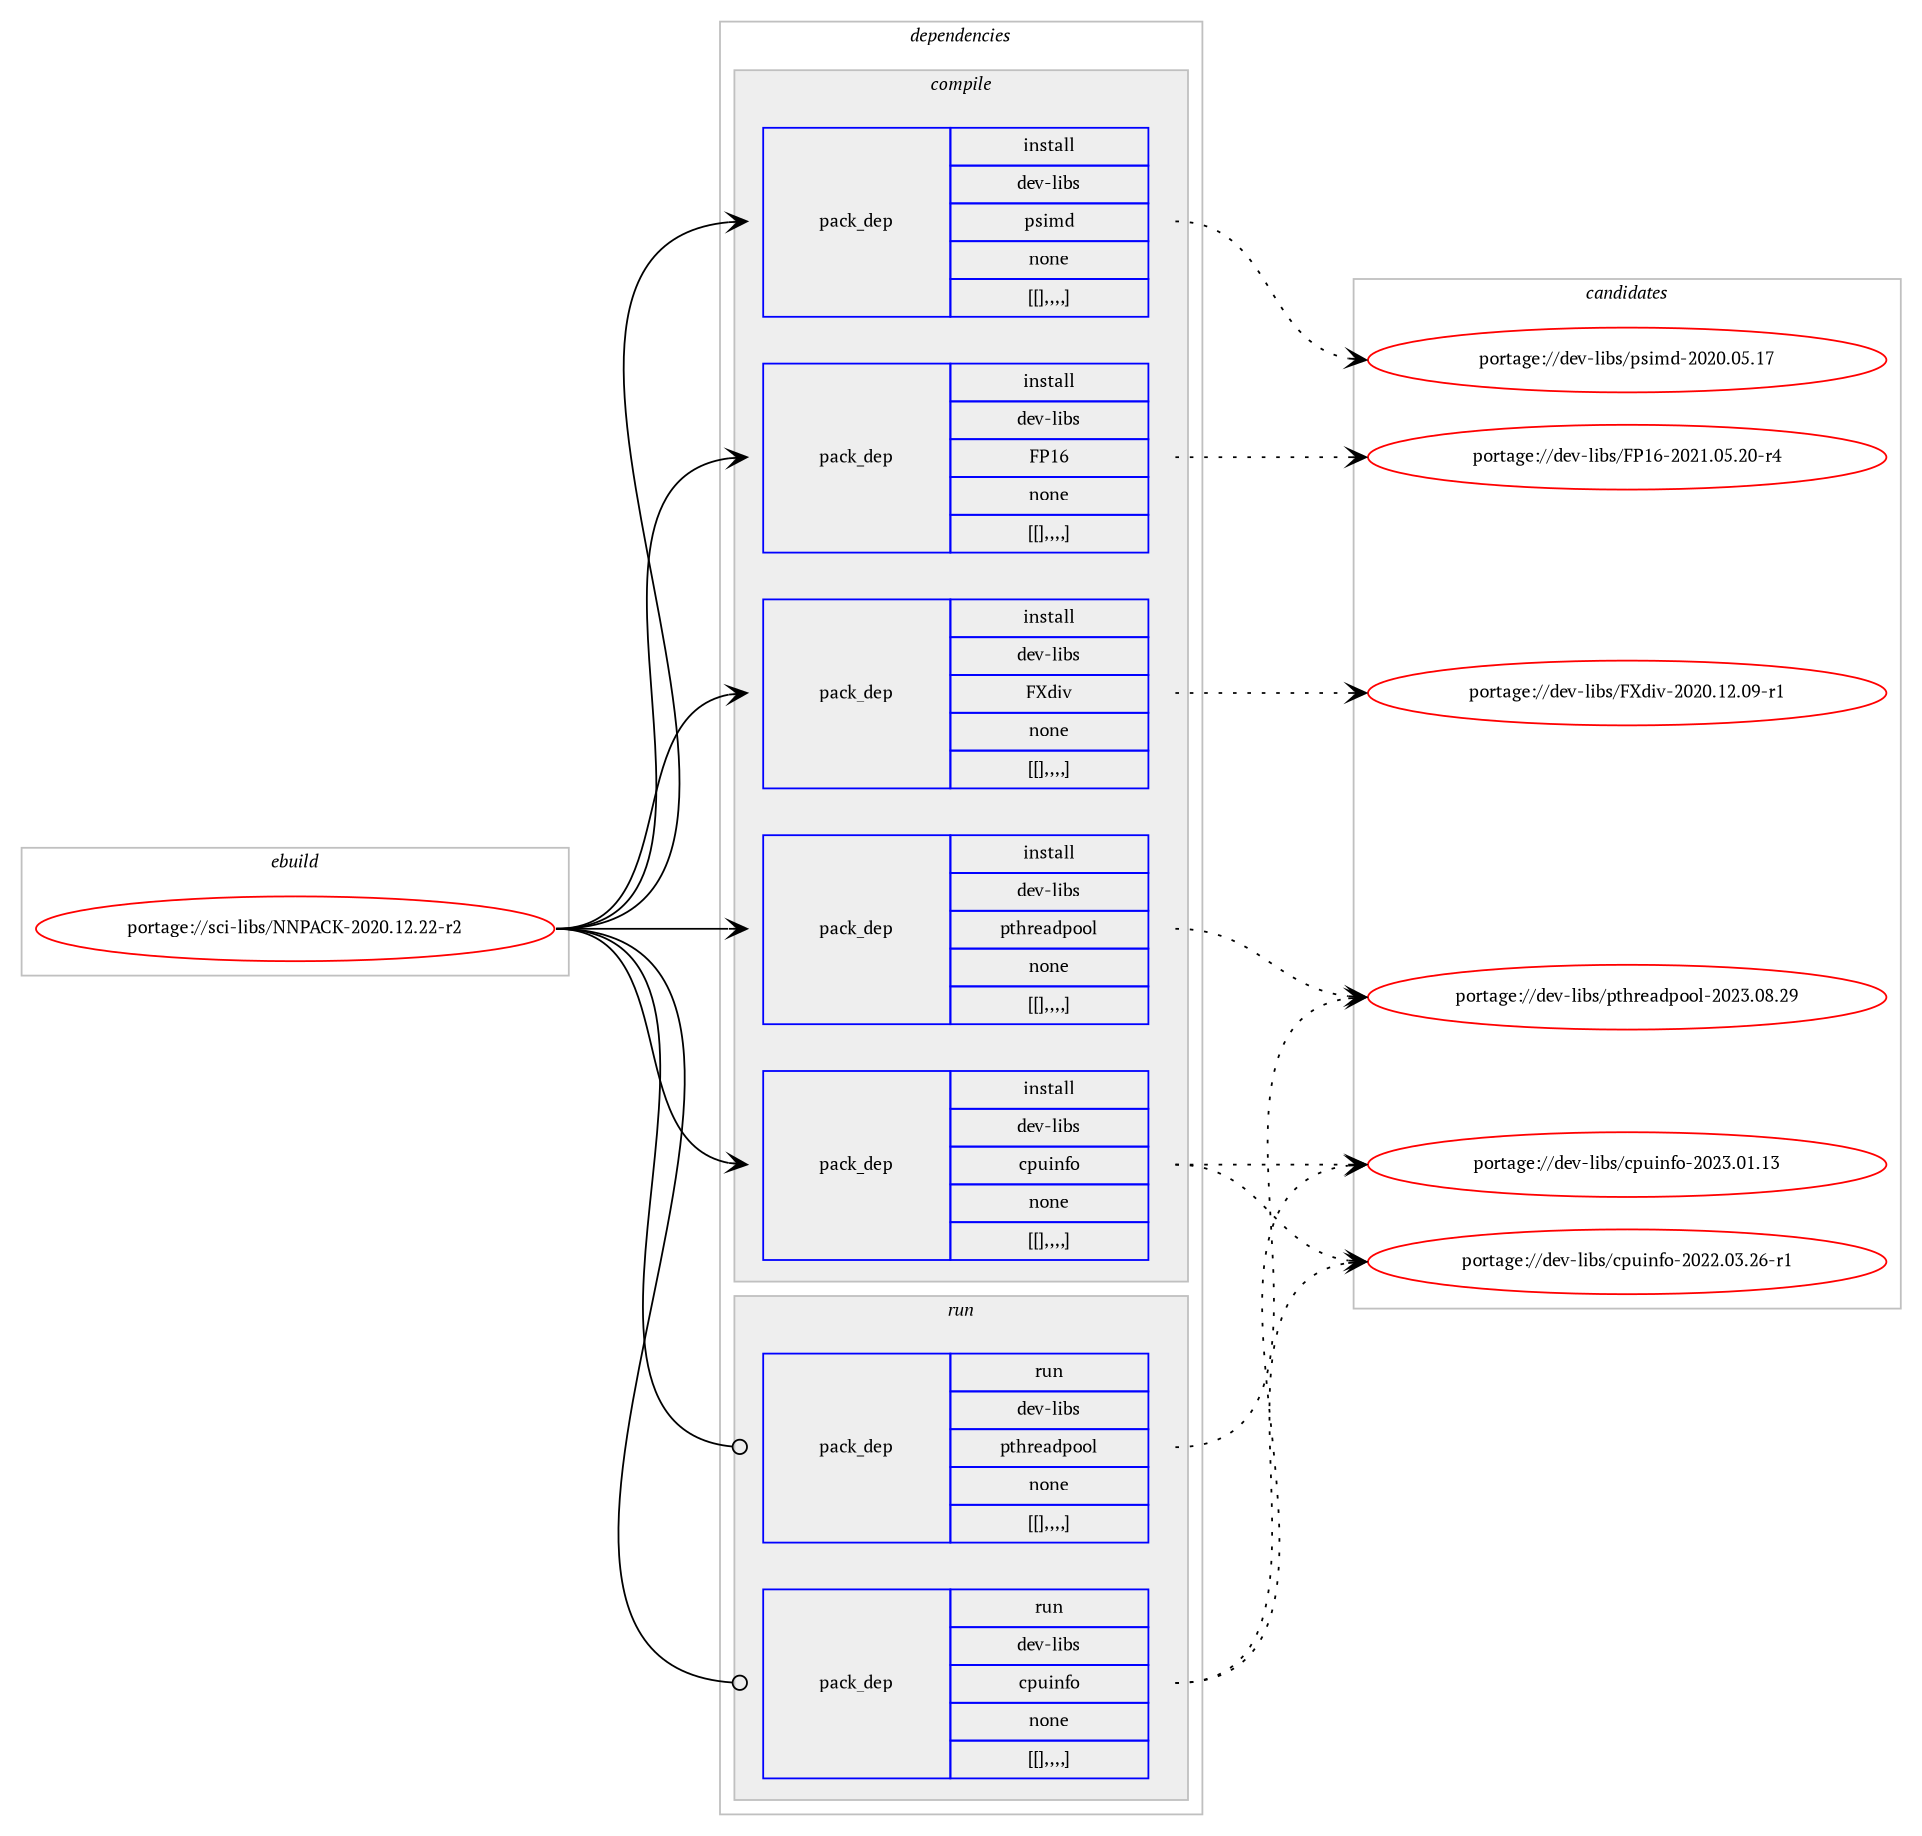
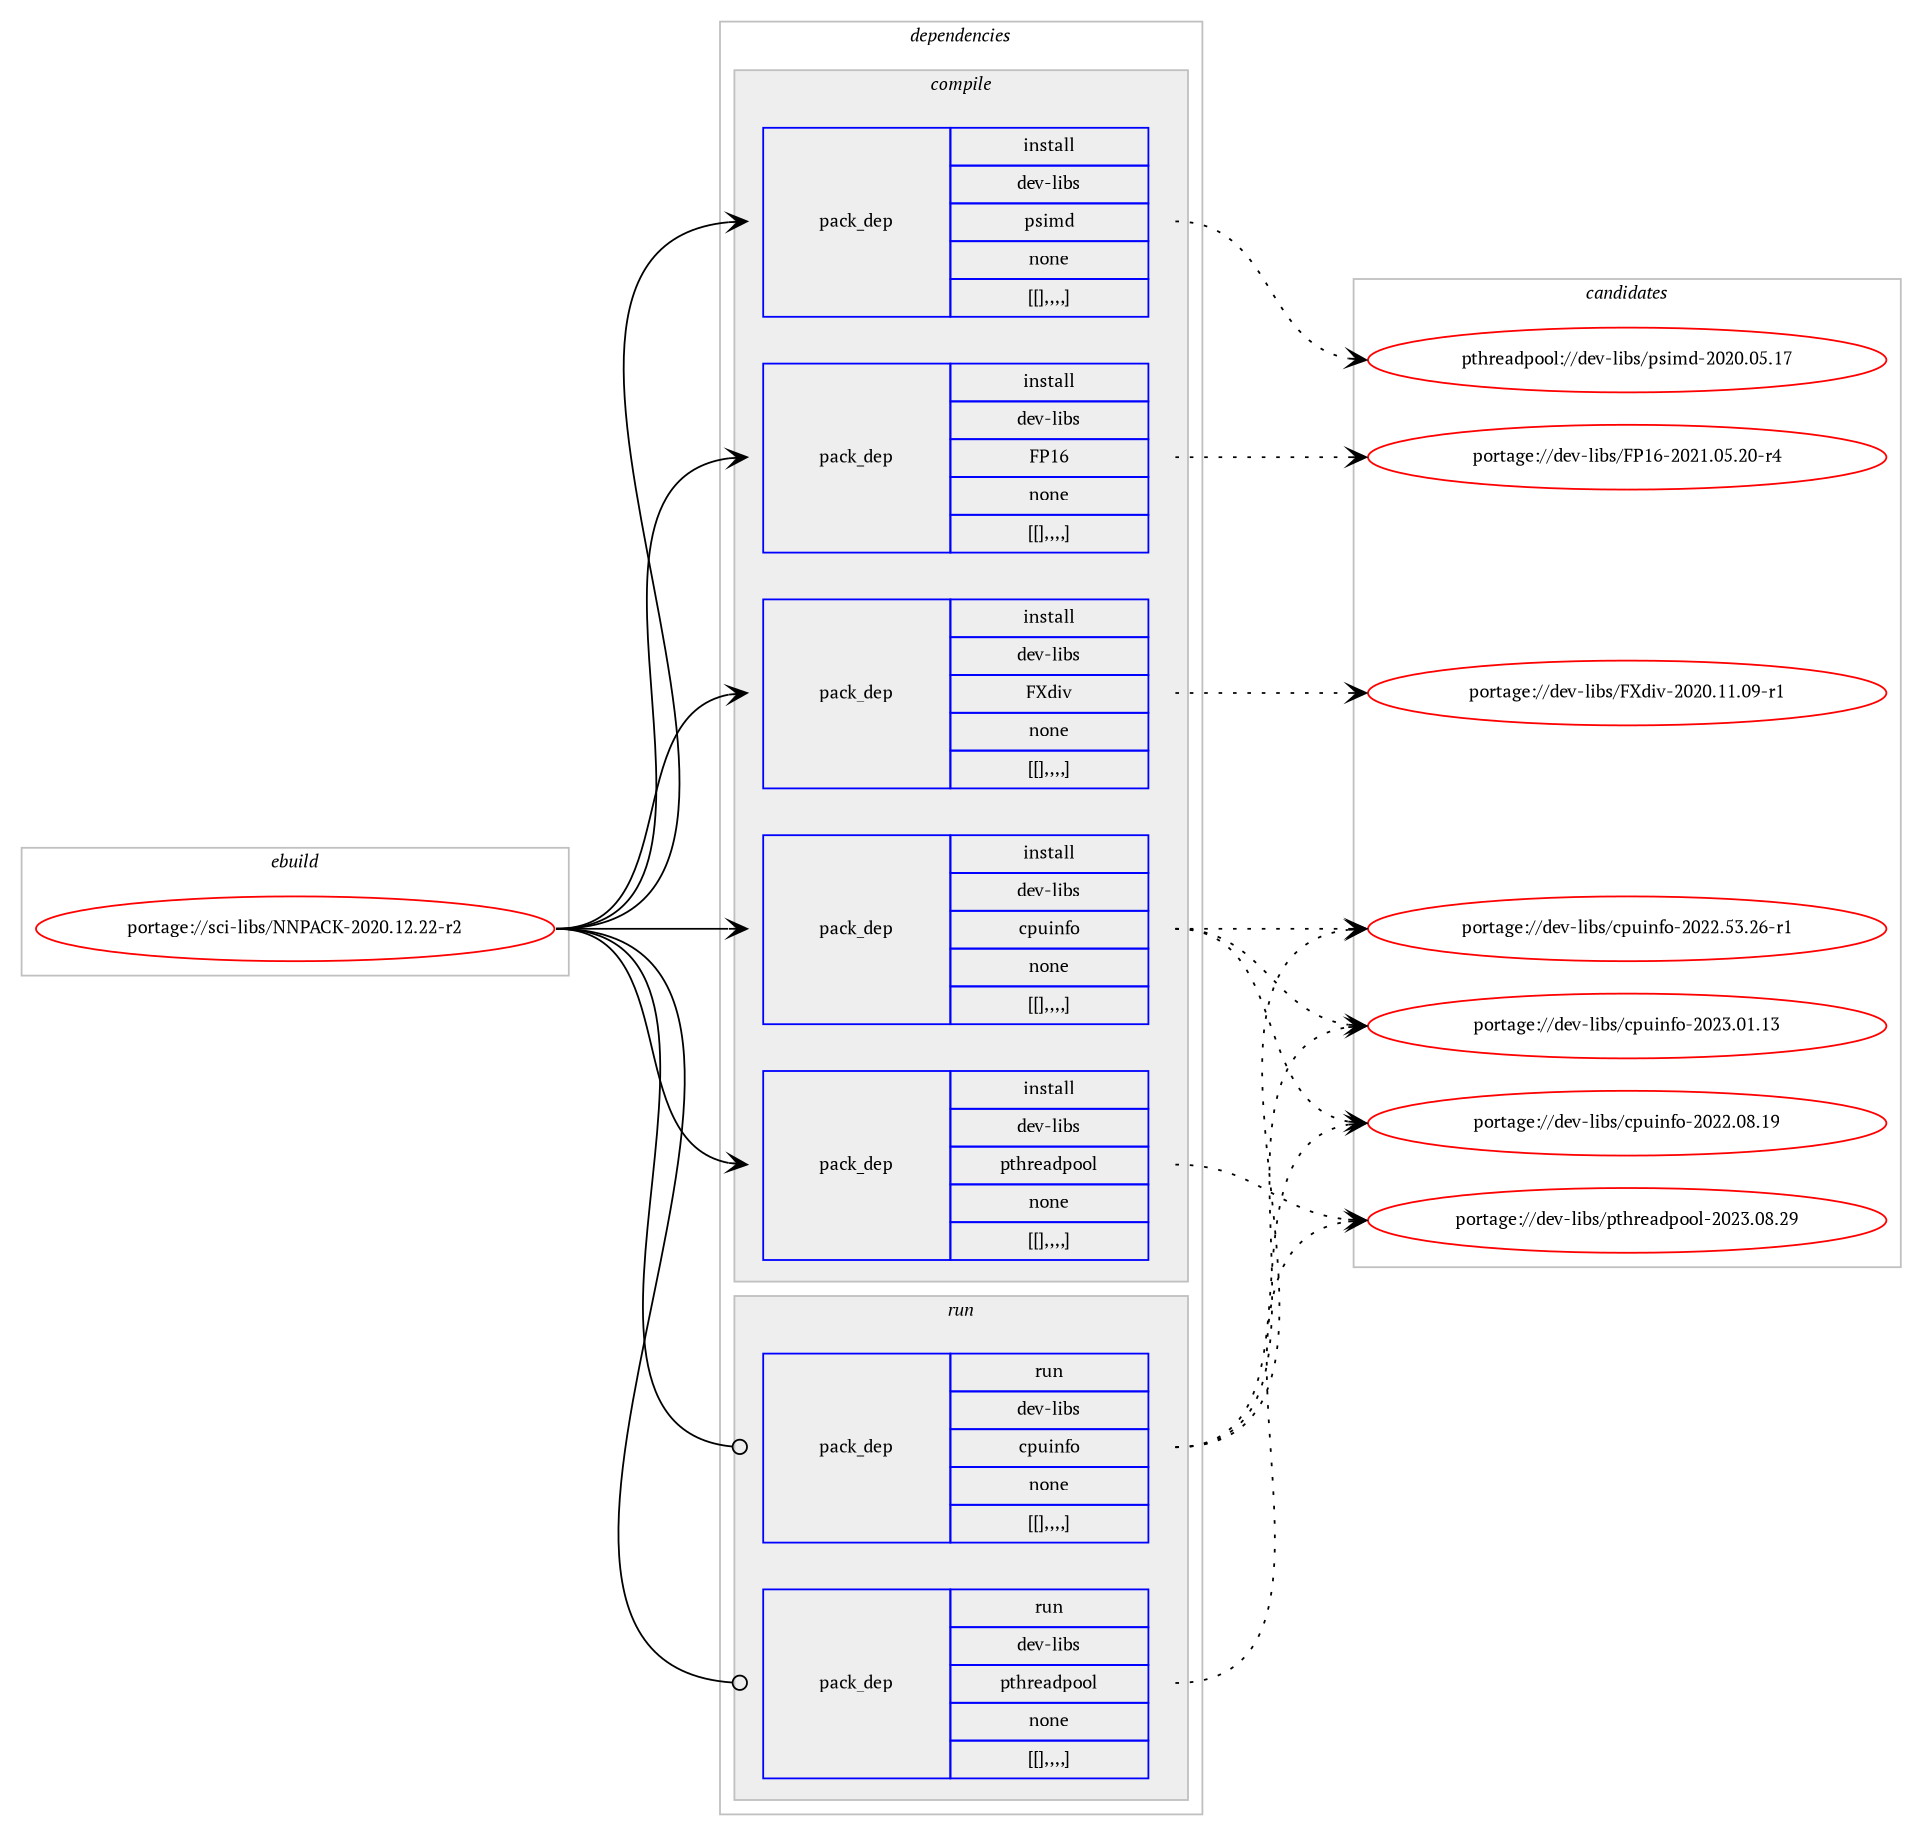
(1627, 360) -> (1627, 360)
(1627, 693) -> (1627, 693)
none -> (1627, 1123)
(1627, 1262) -> (1627, 929)
